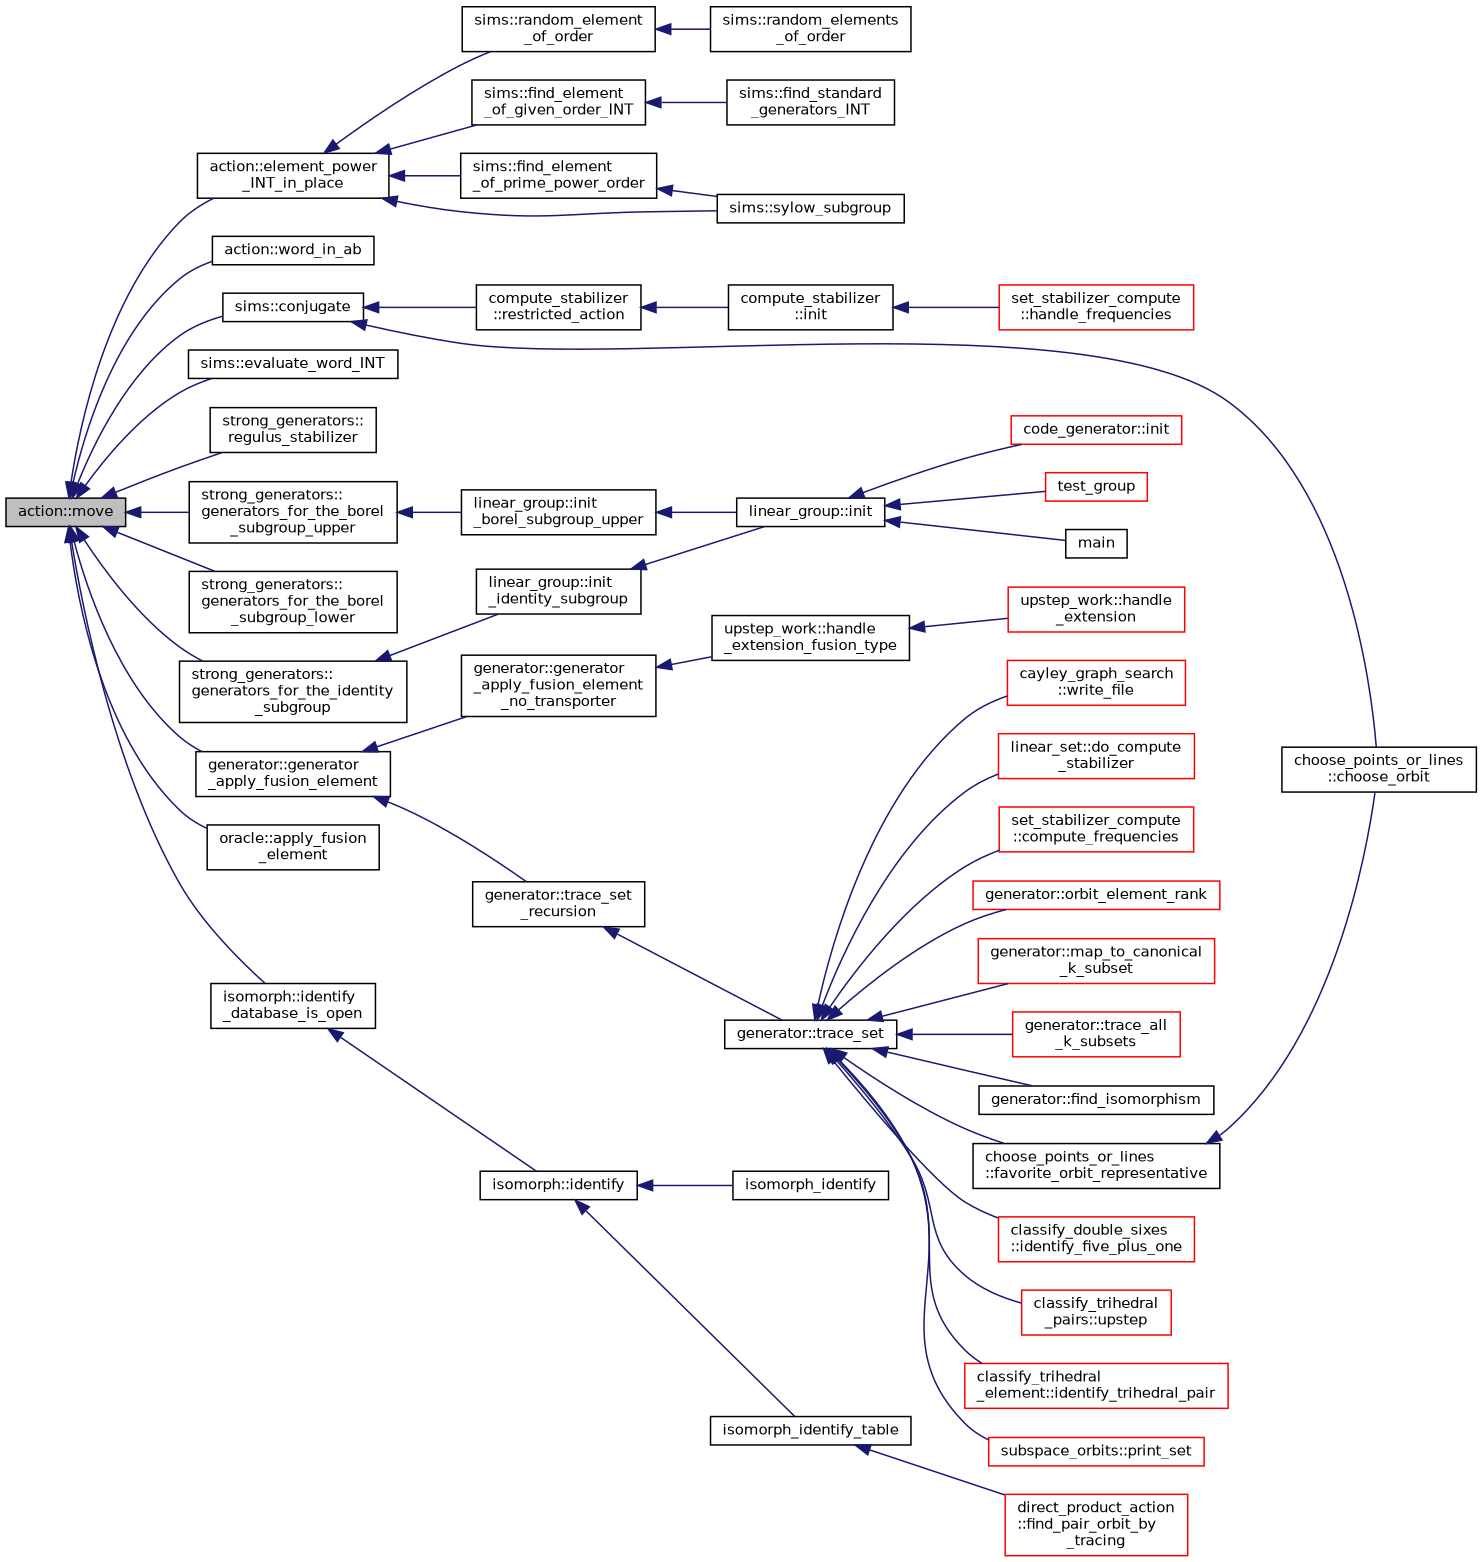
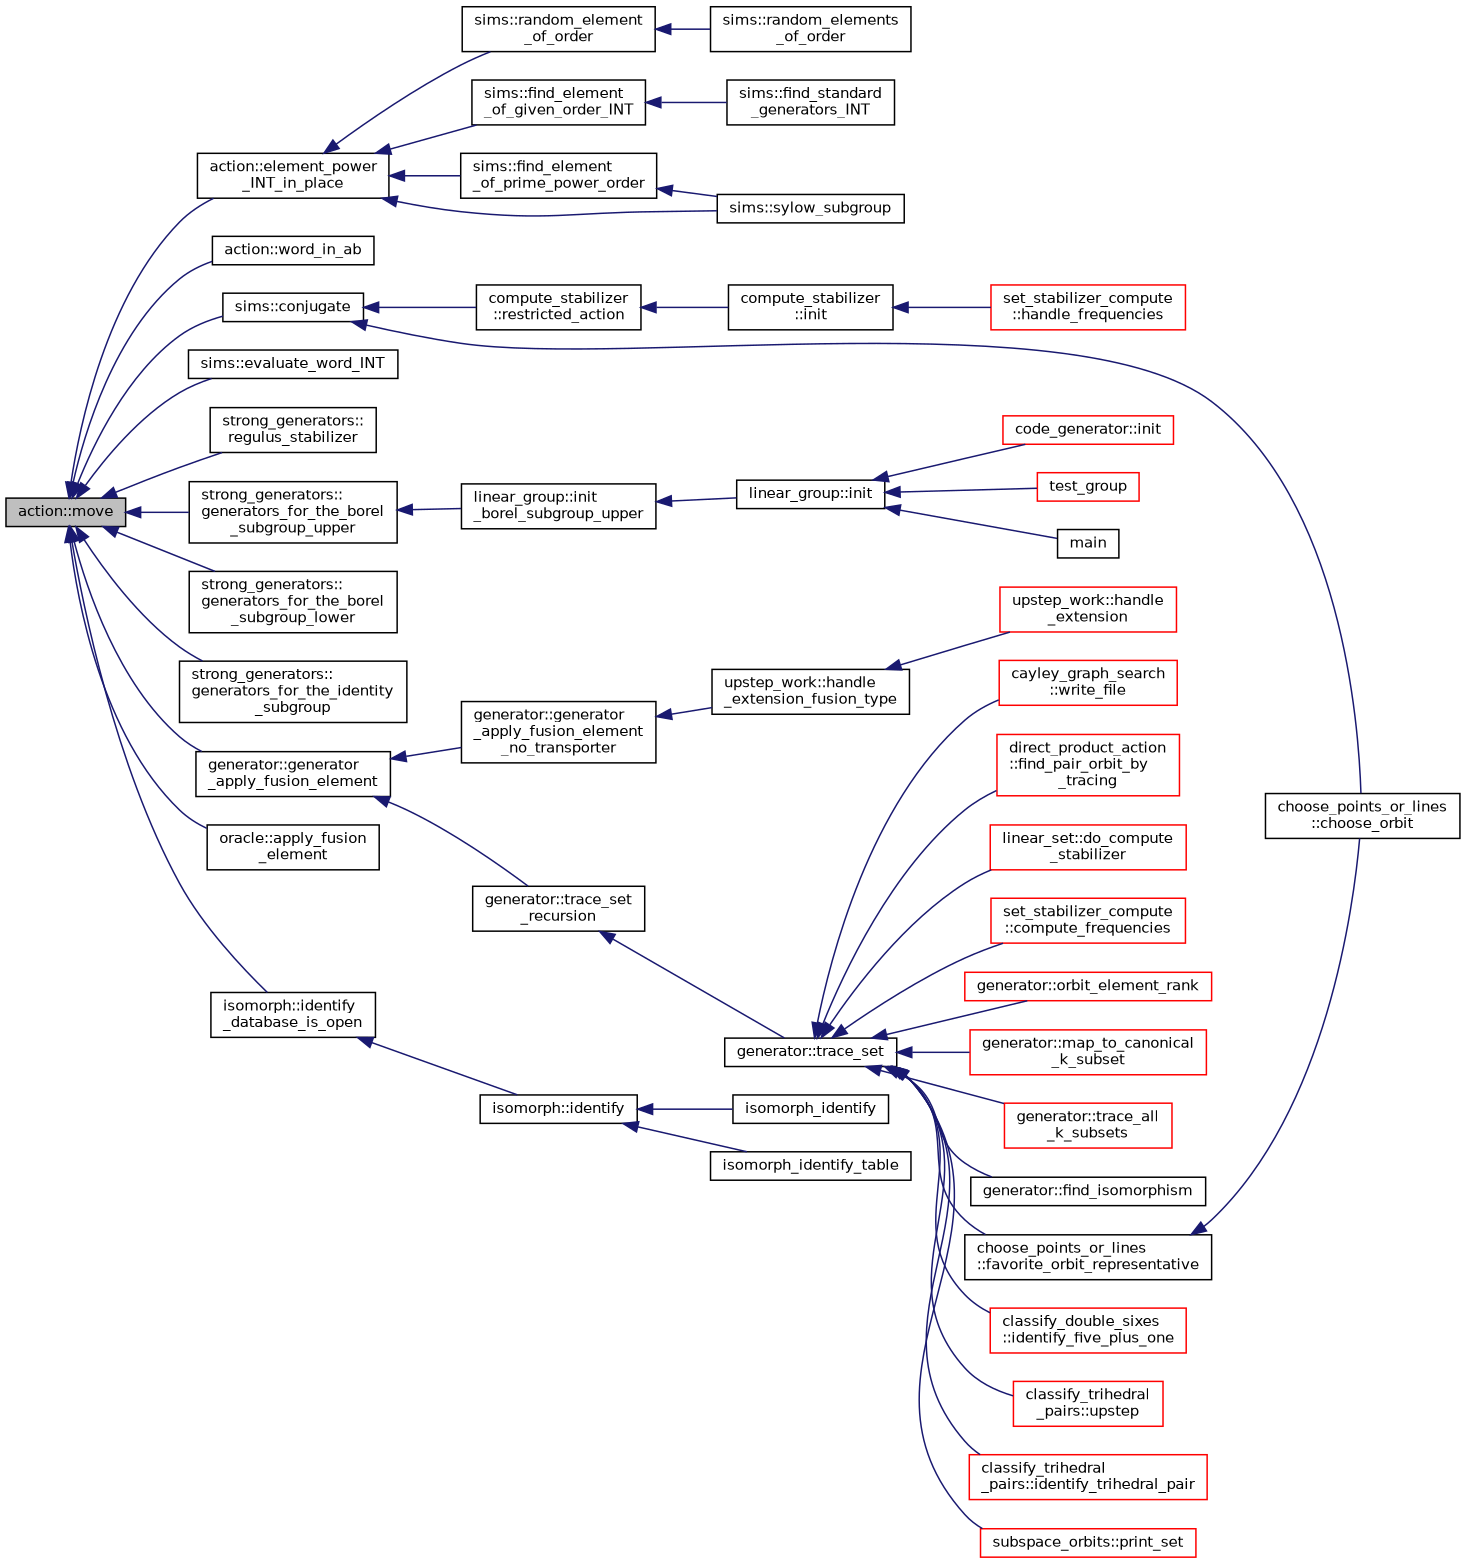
(559, 592) -> none
(1096, 1386) -> (1088, 1477)
(937, 1472) -> (892, 893)
